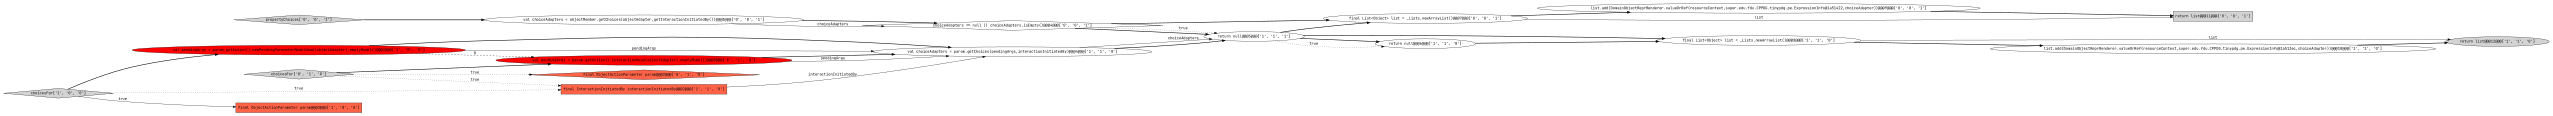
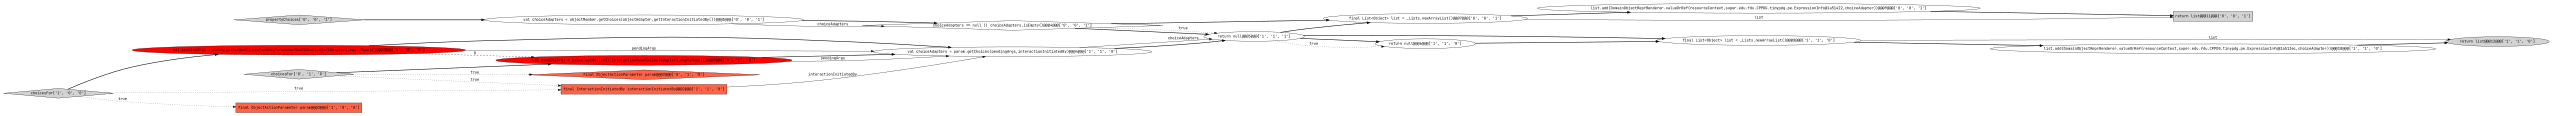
(156, 104) -> (156, 104)
